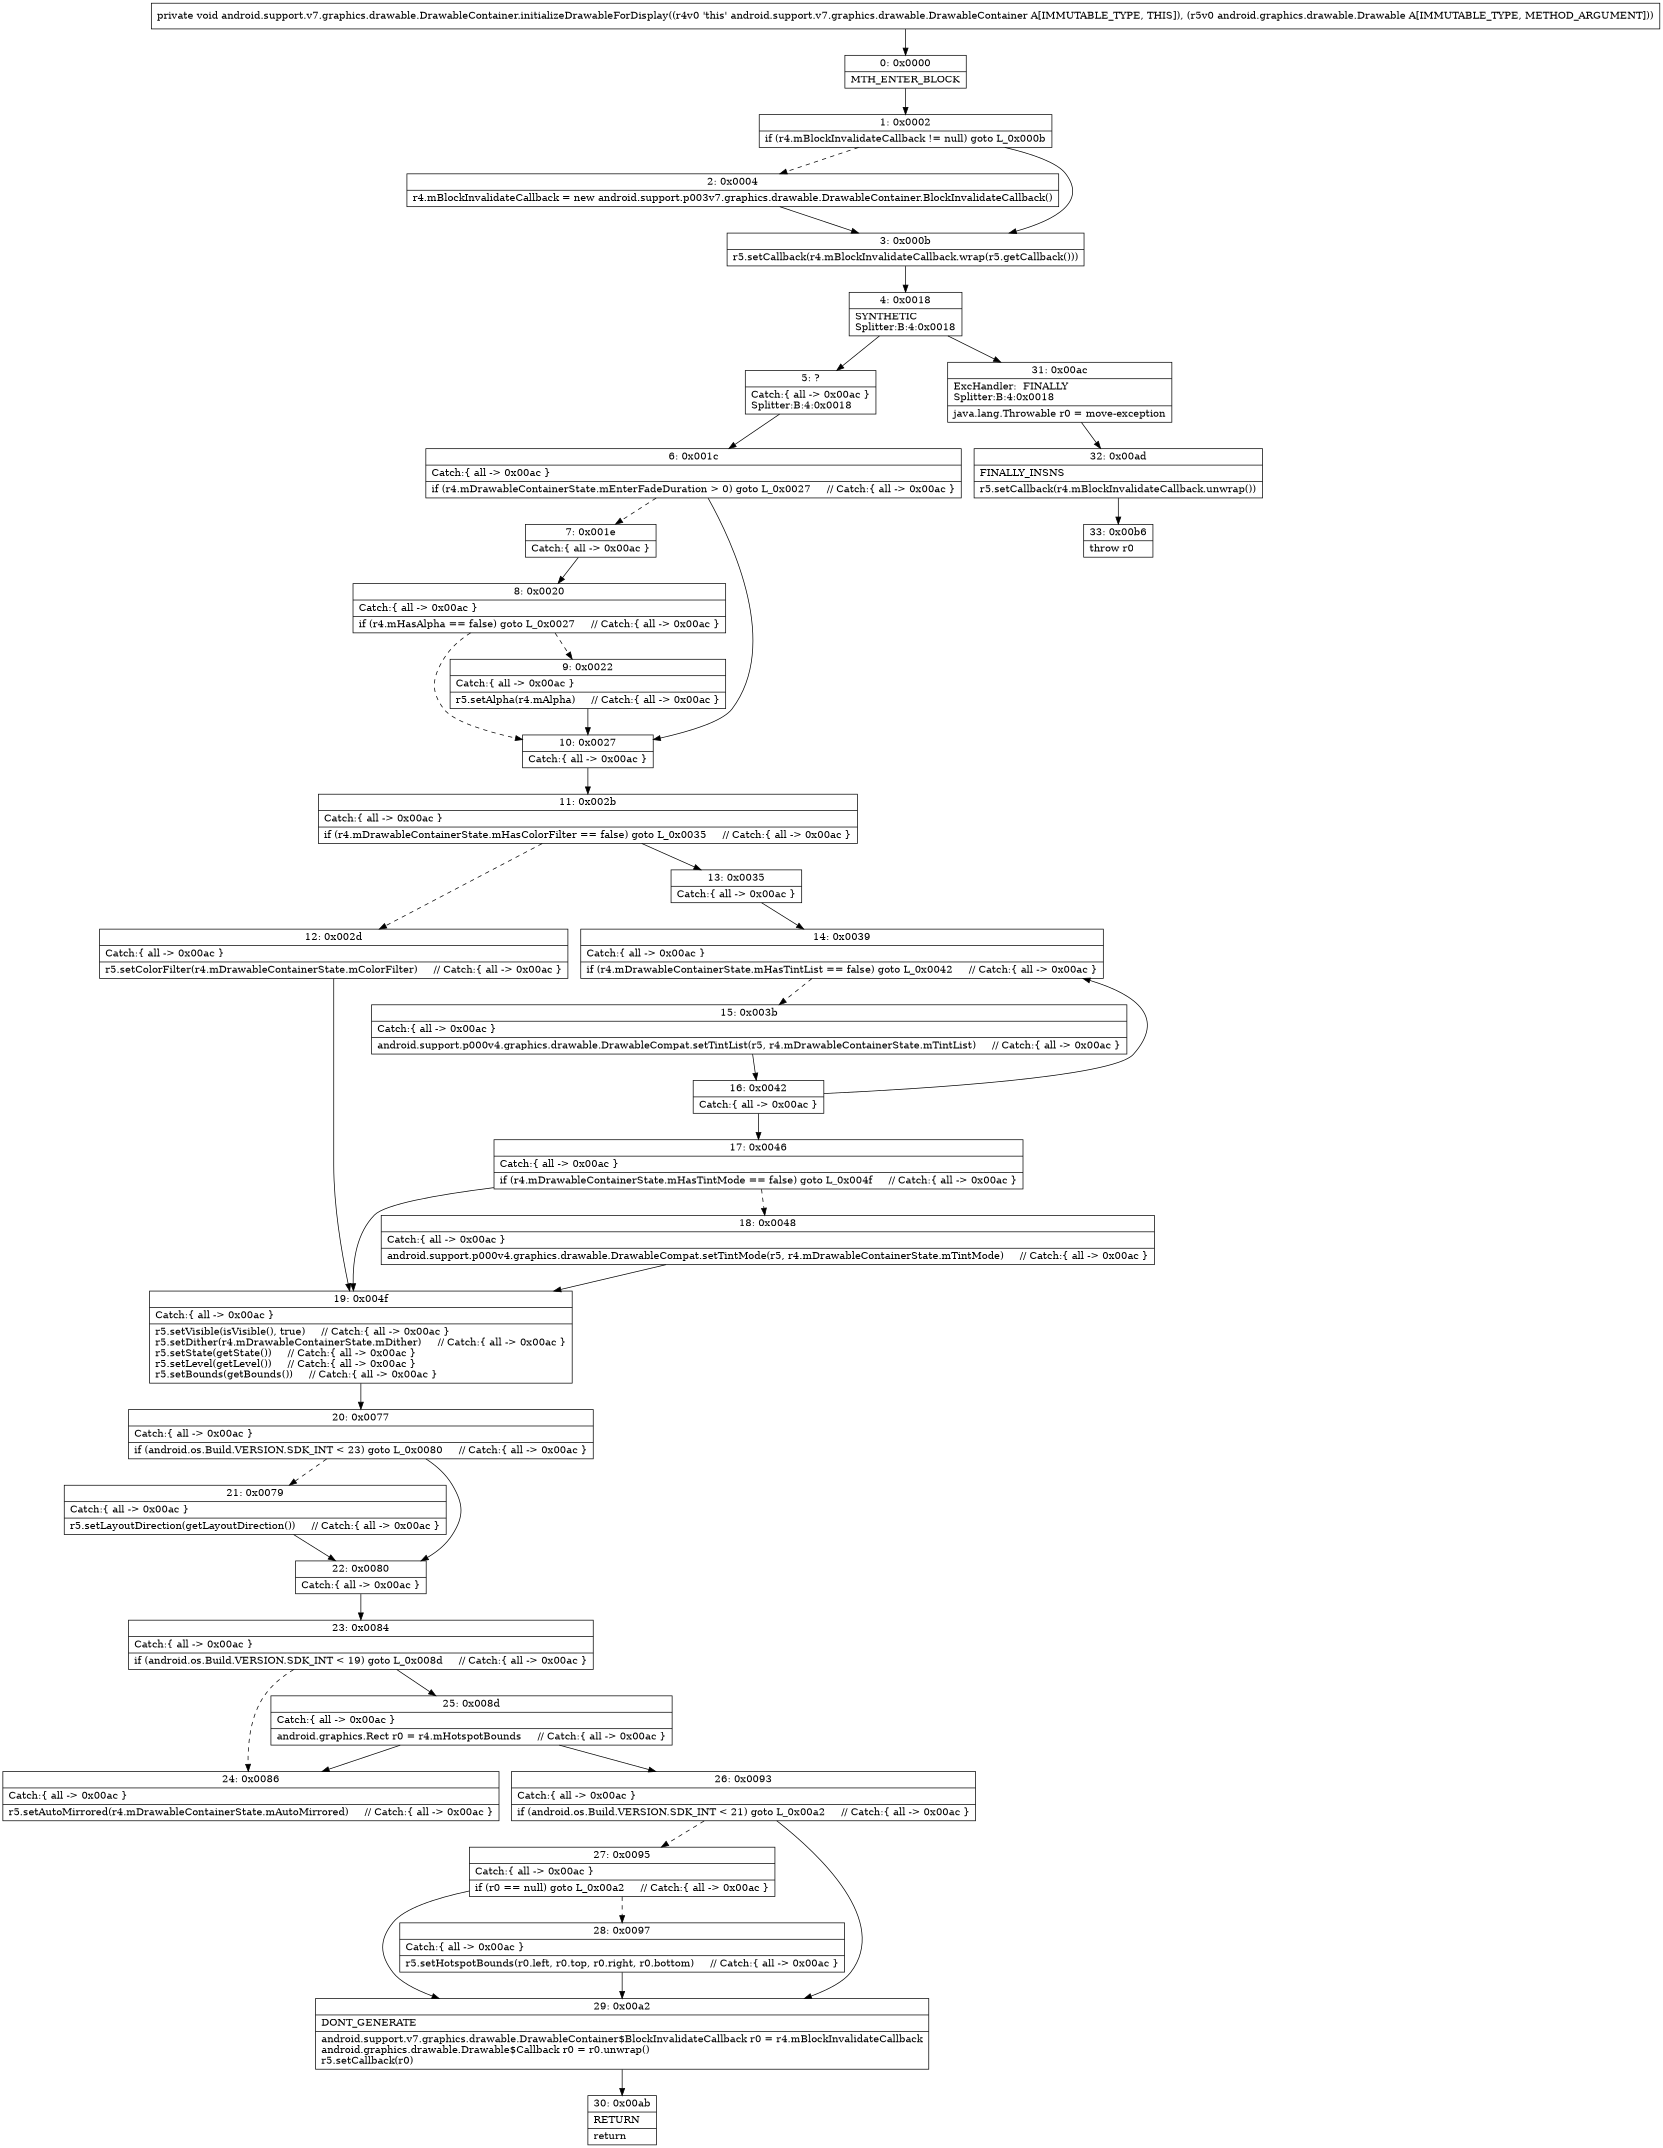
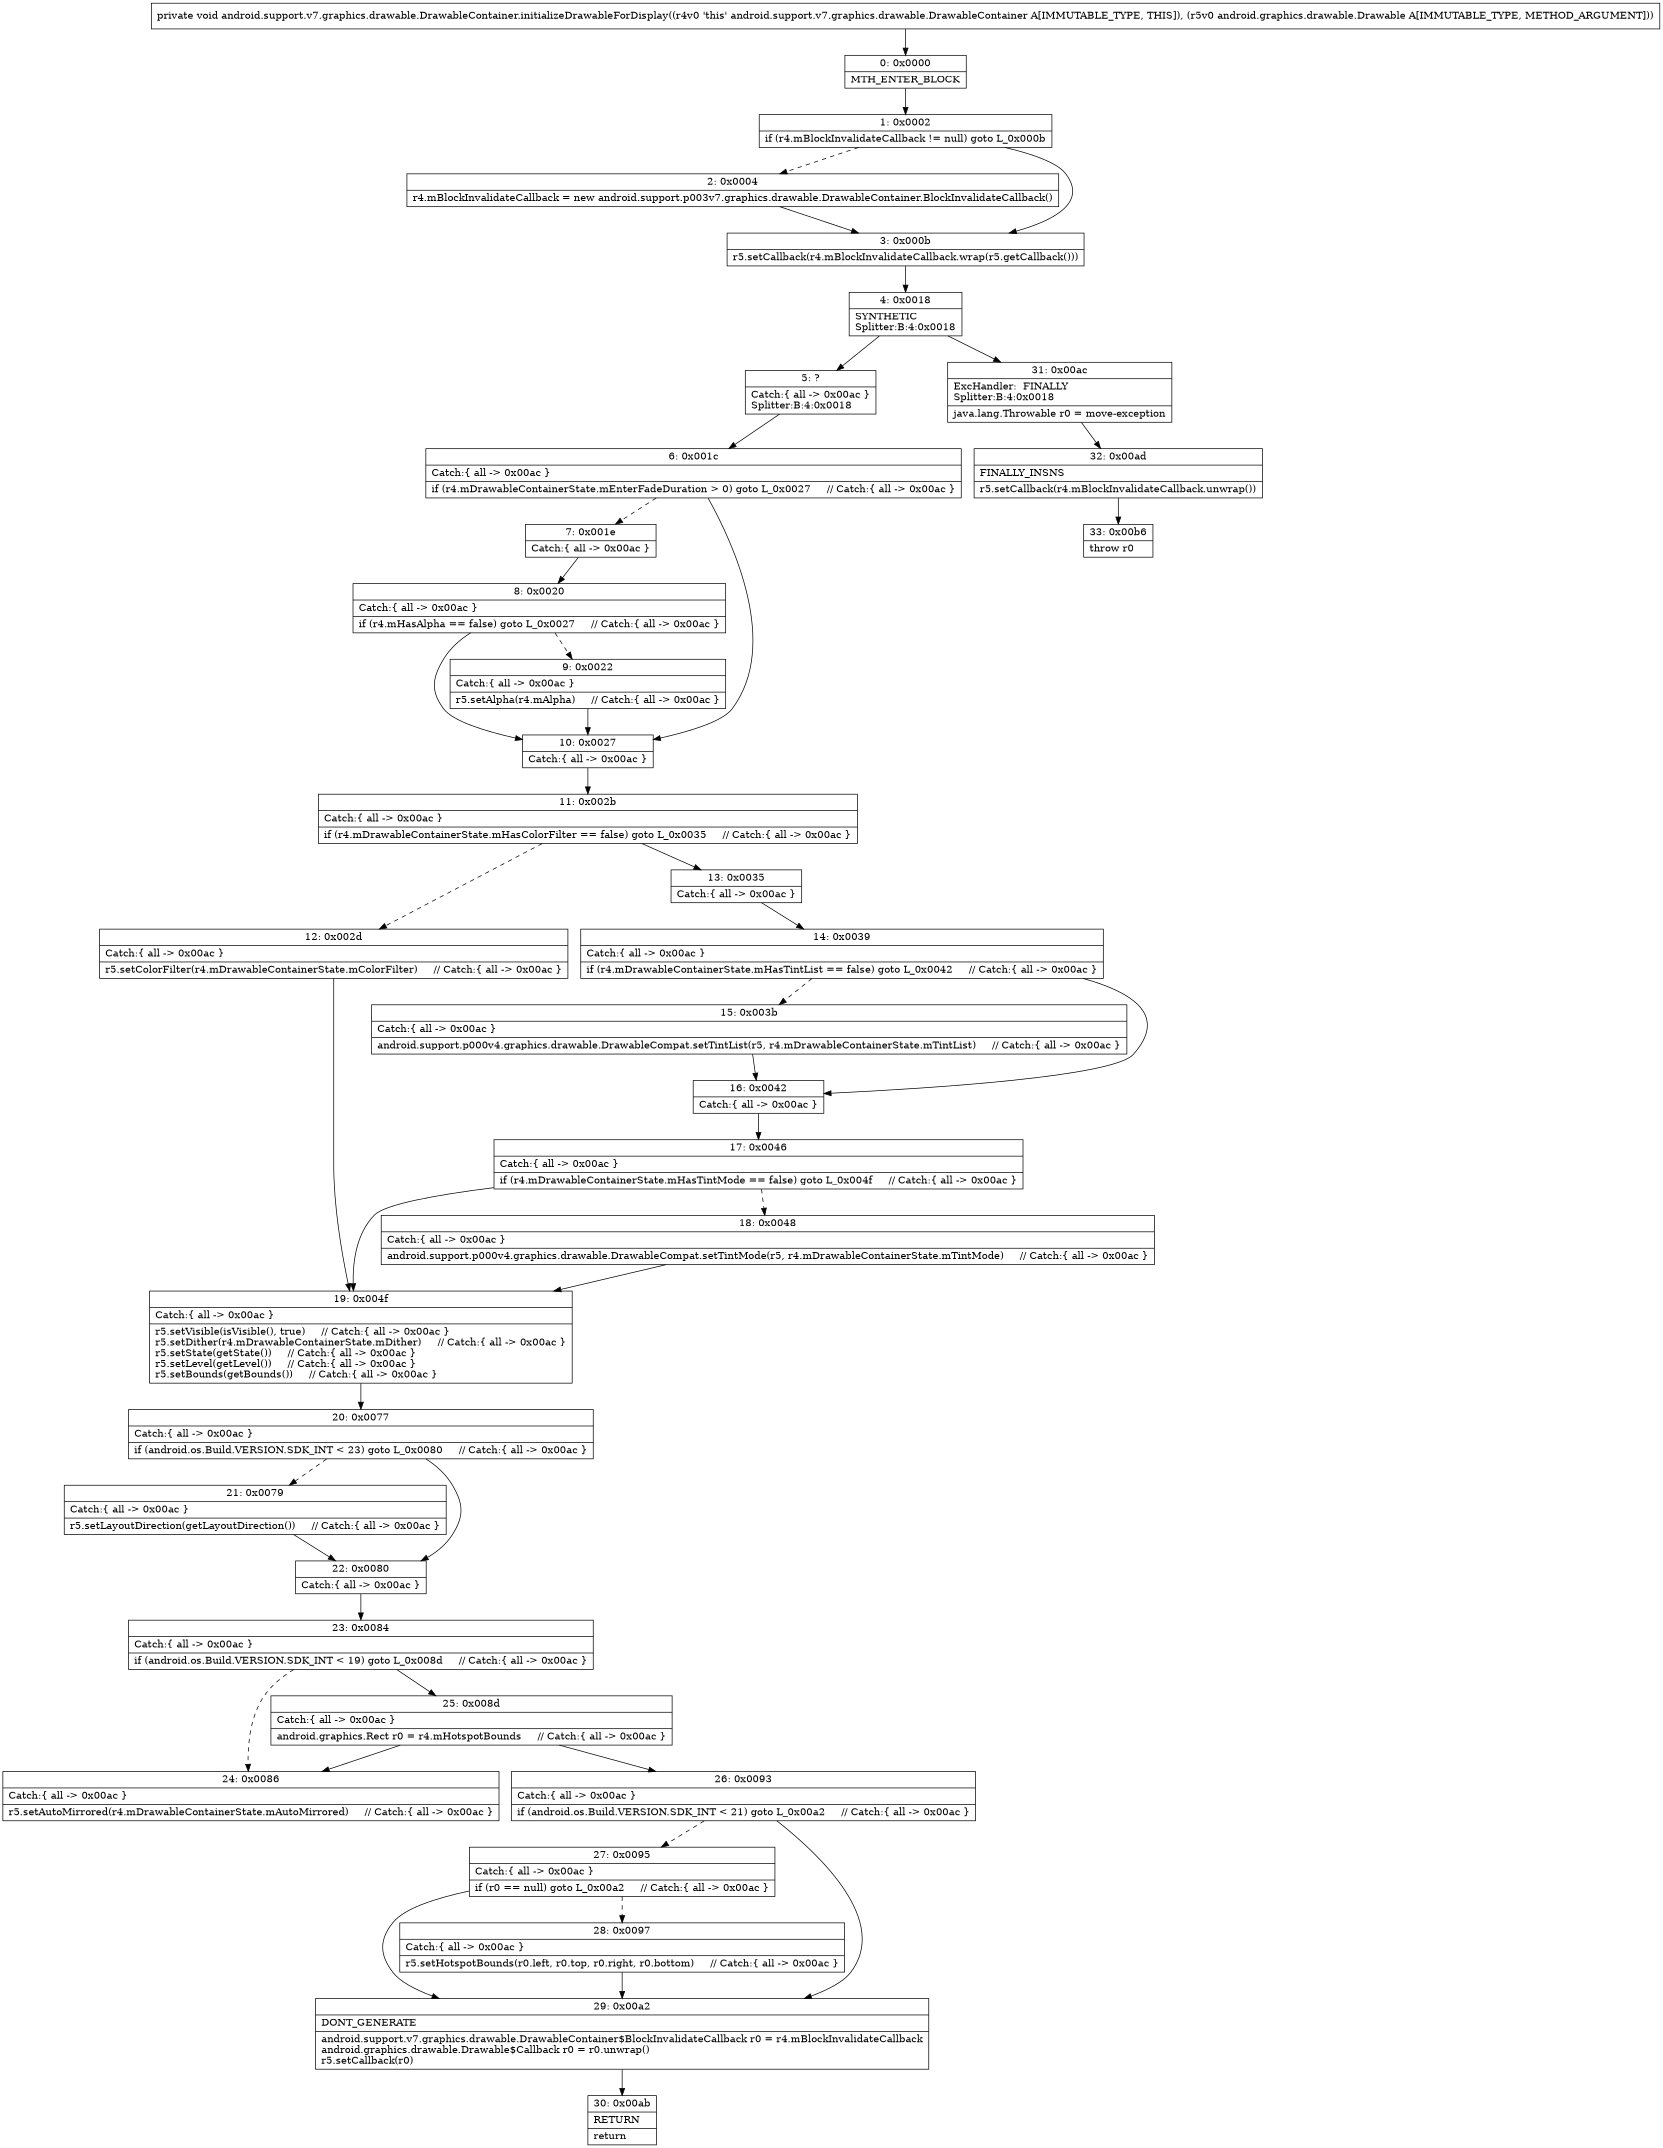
(440, 703) -> (440, 703)
(1035, 1078) -> (1042, 1077)
